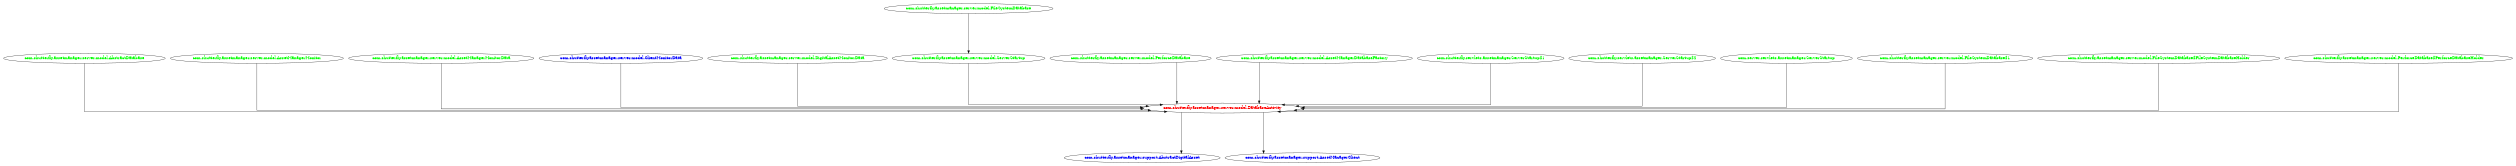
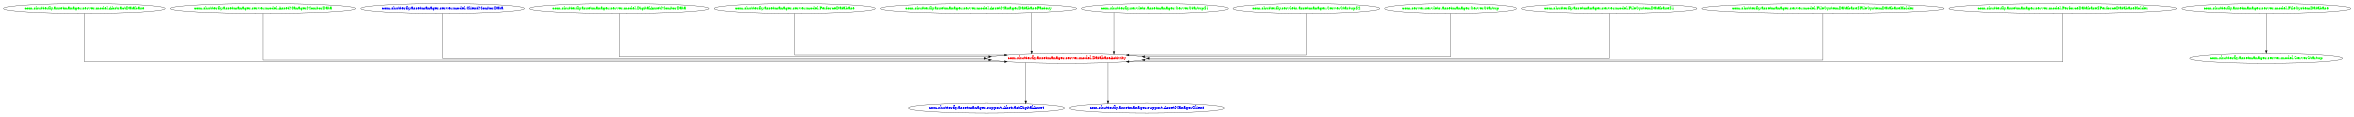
(257, 58) -> none
(1044, 105) -> none
